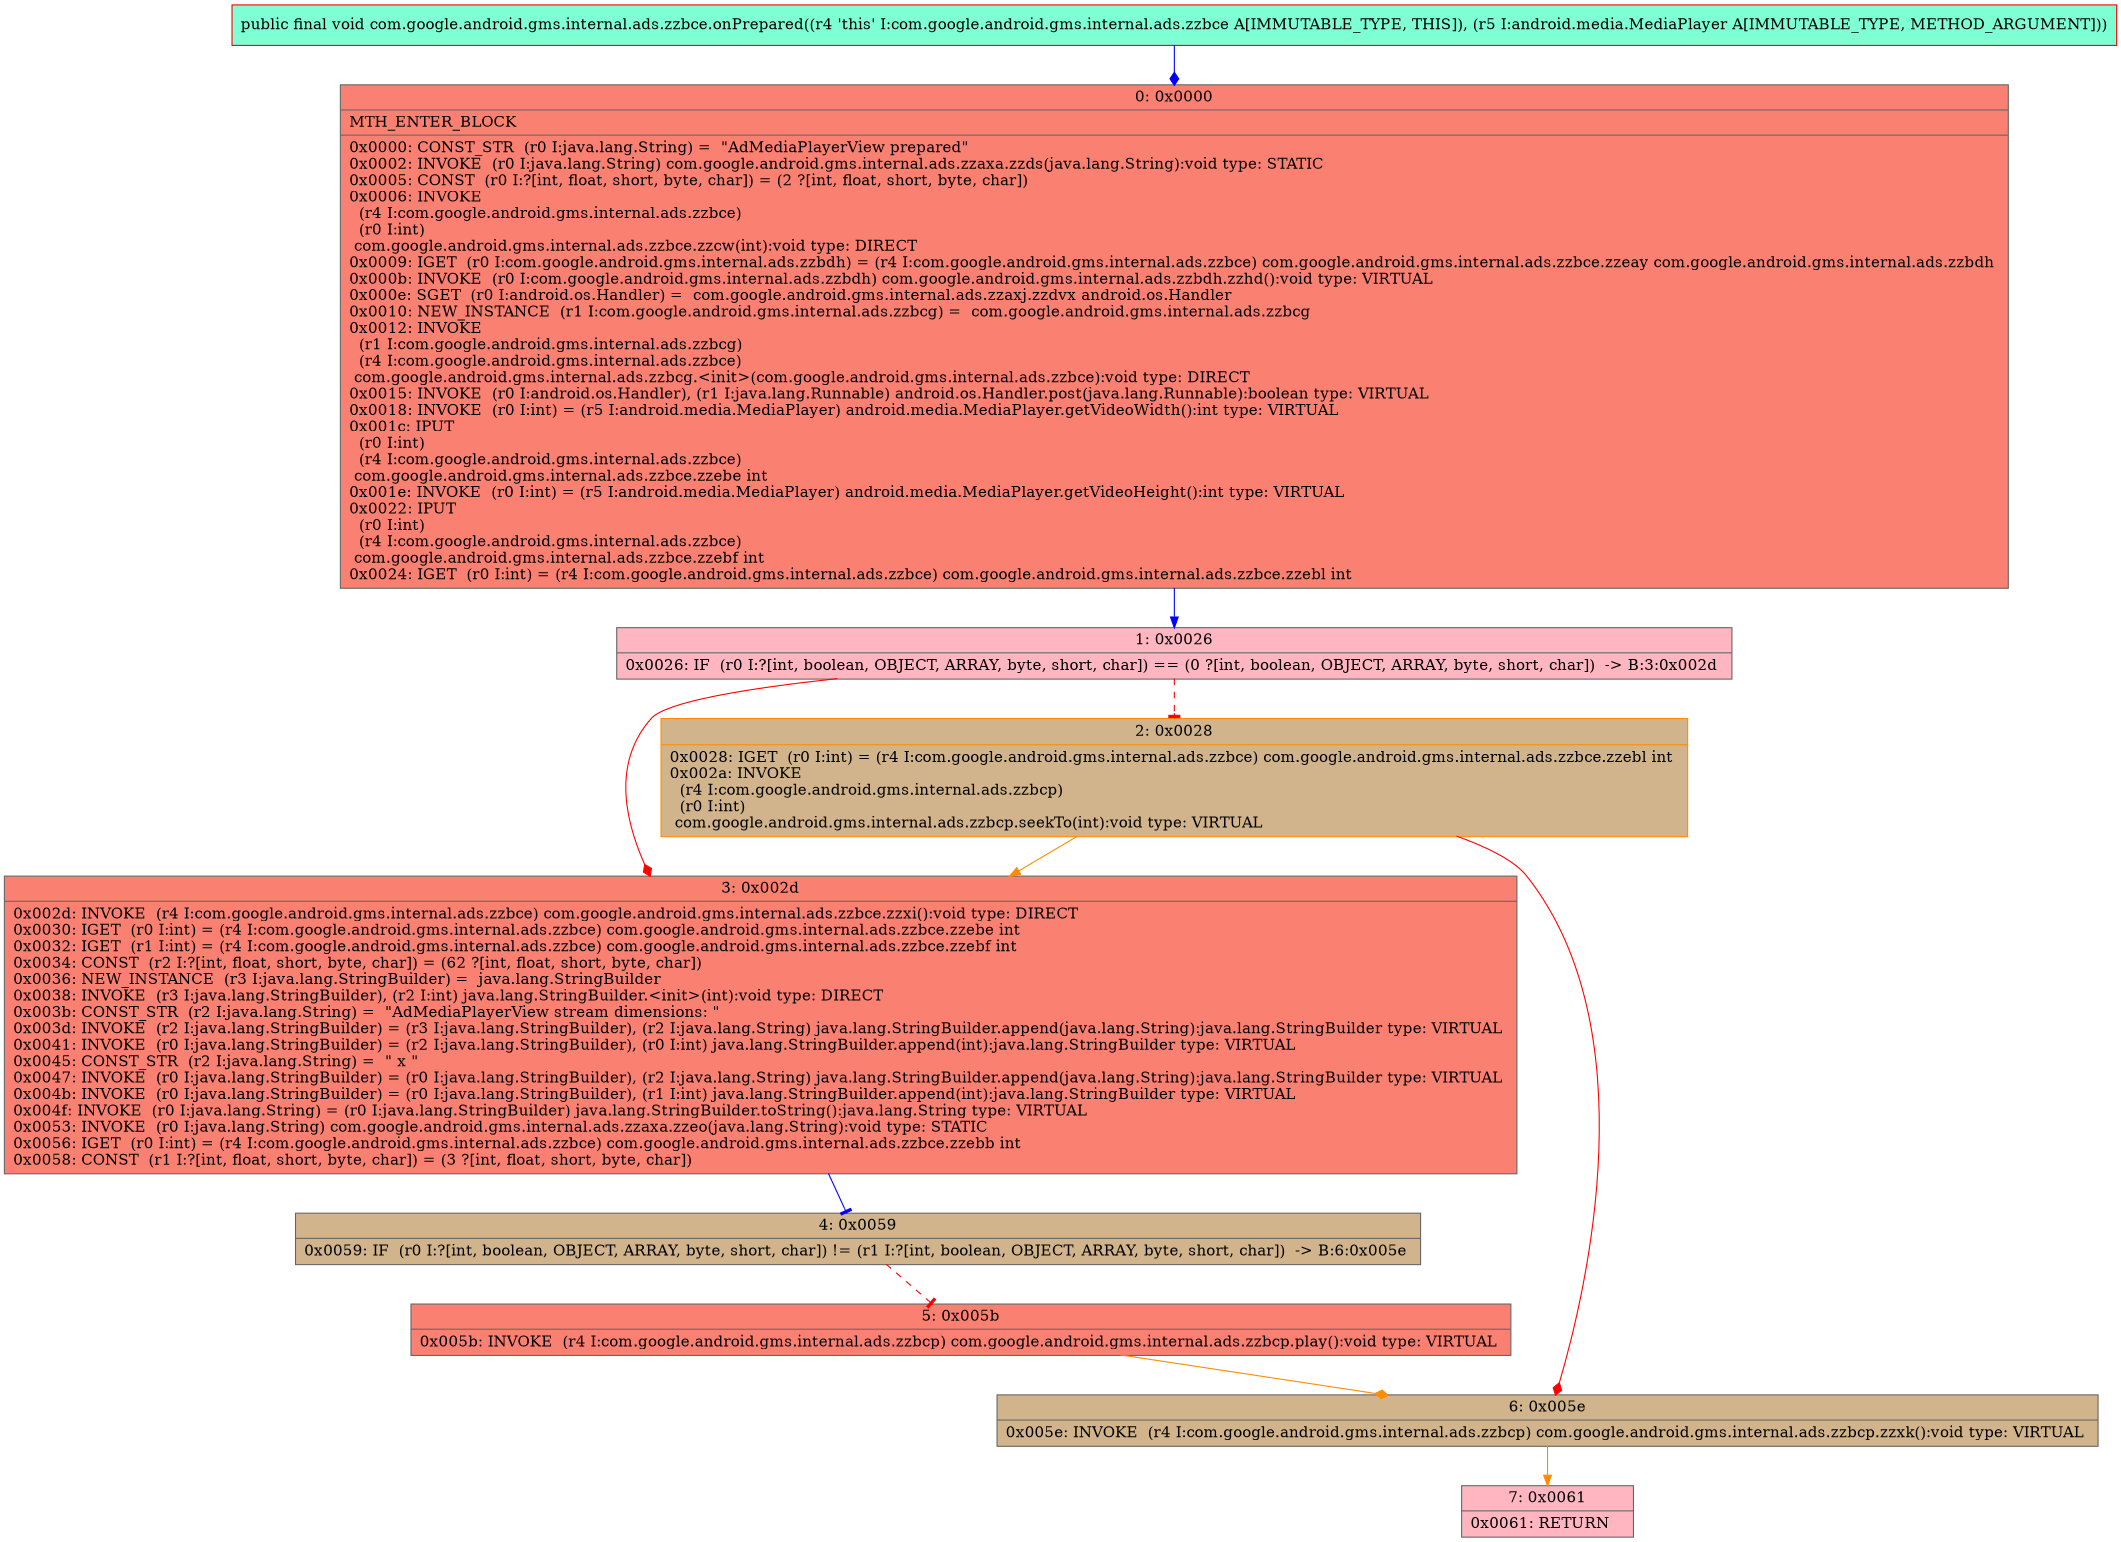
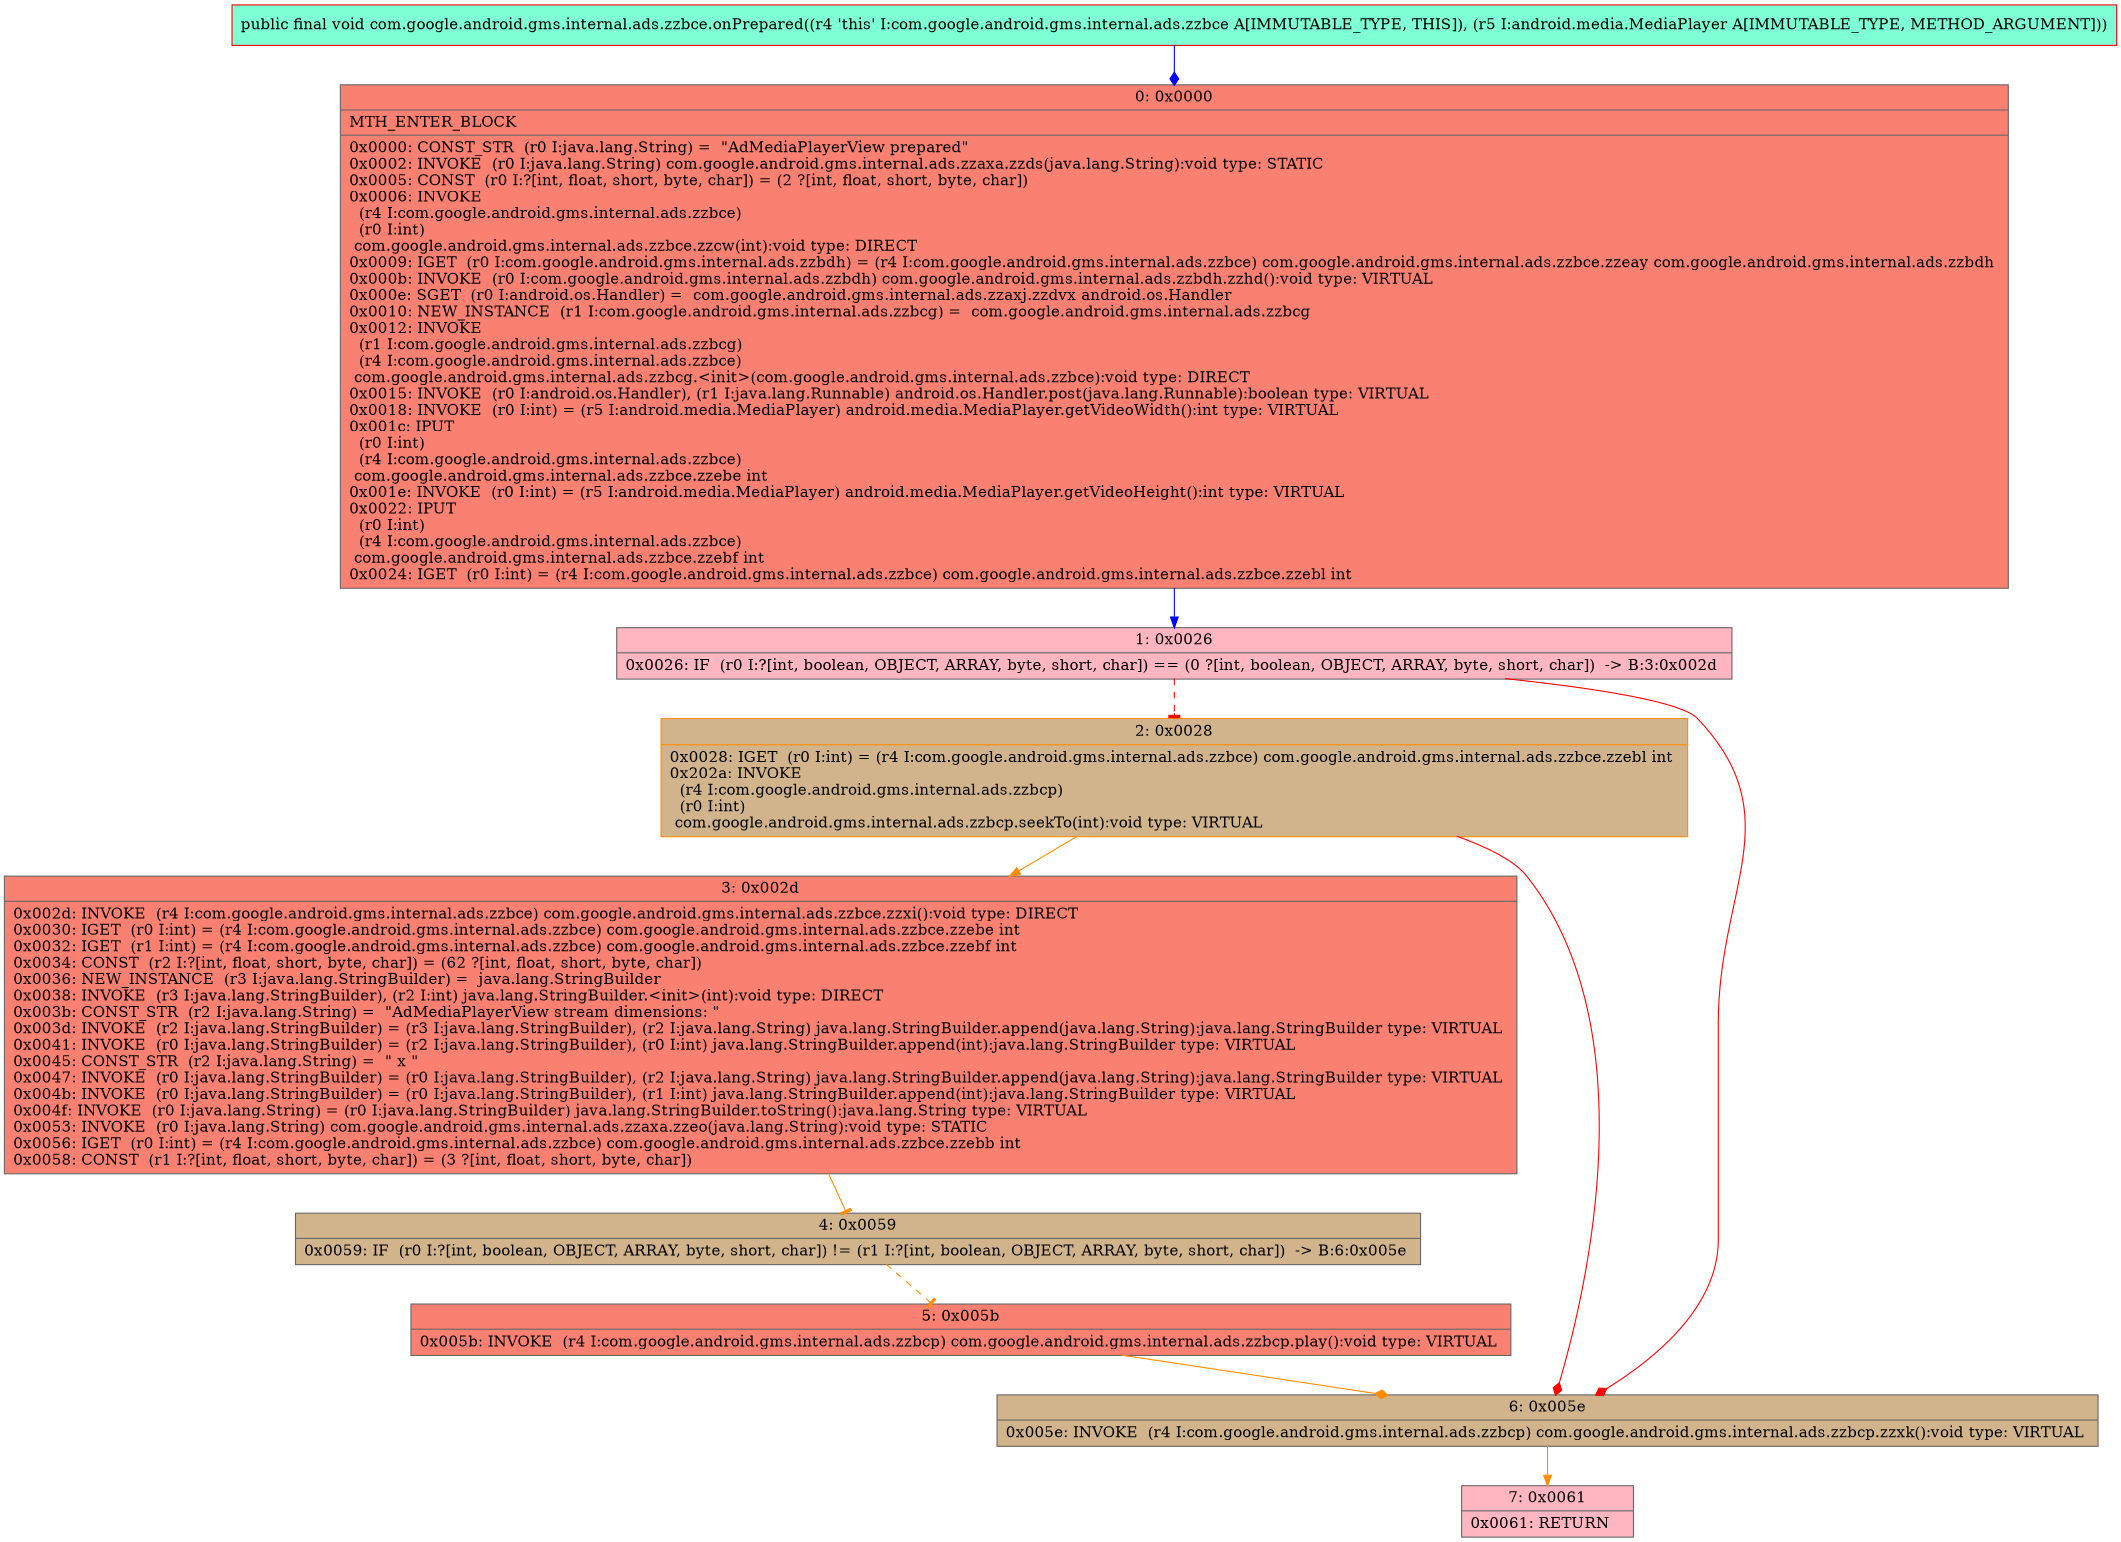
(667, 709) -> (1722, 969)
(741, 774) -> (741, 774)
(837, 1191) -> (837, 1191)
(907, 1283) -> (907, 1283)
